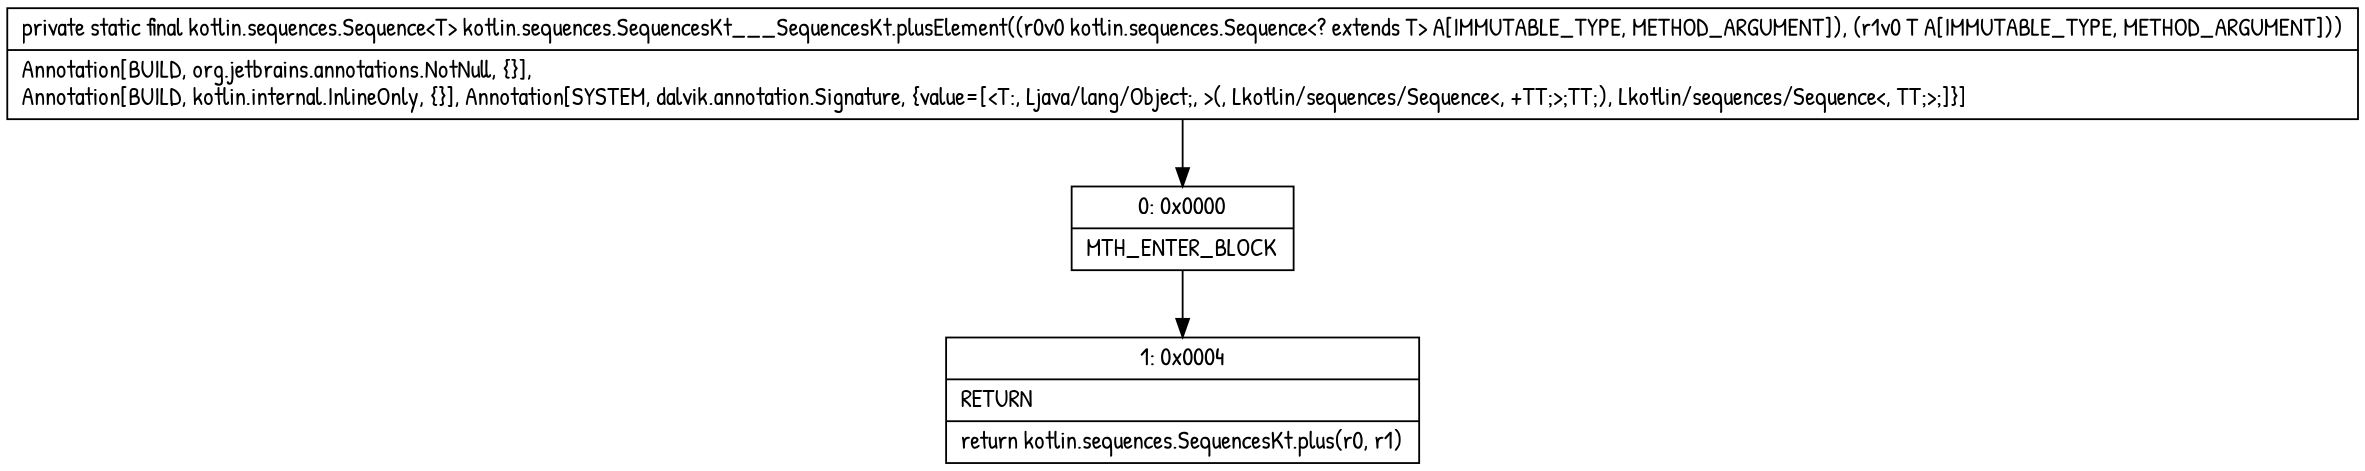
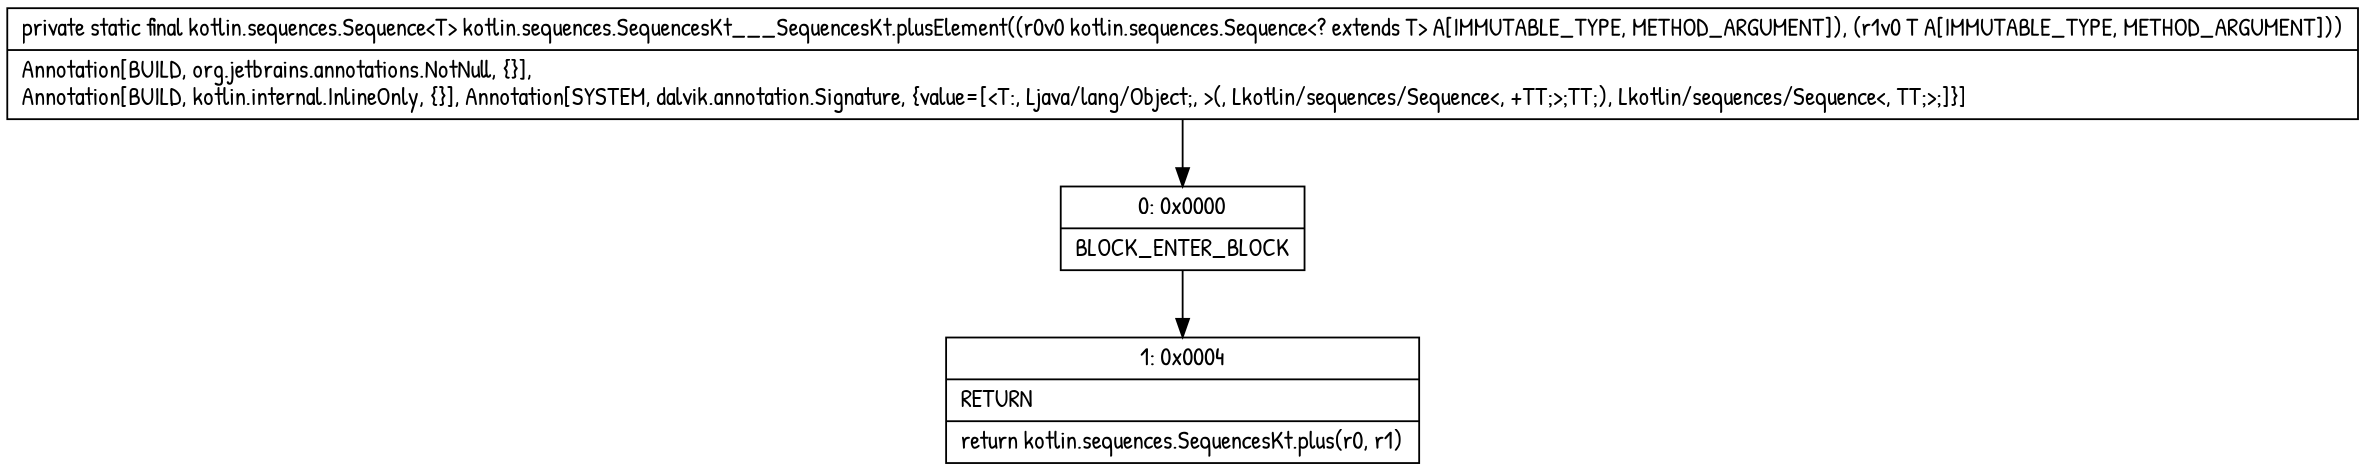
(1183, 248) -> (1183, 248)
